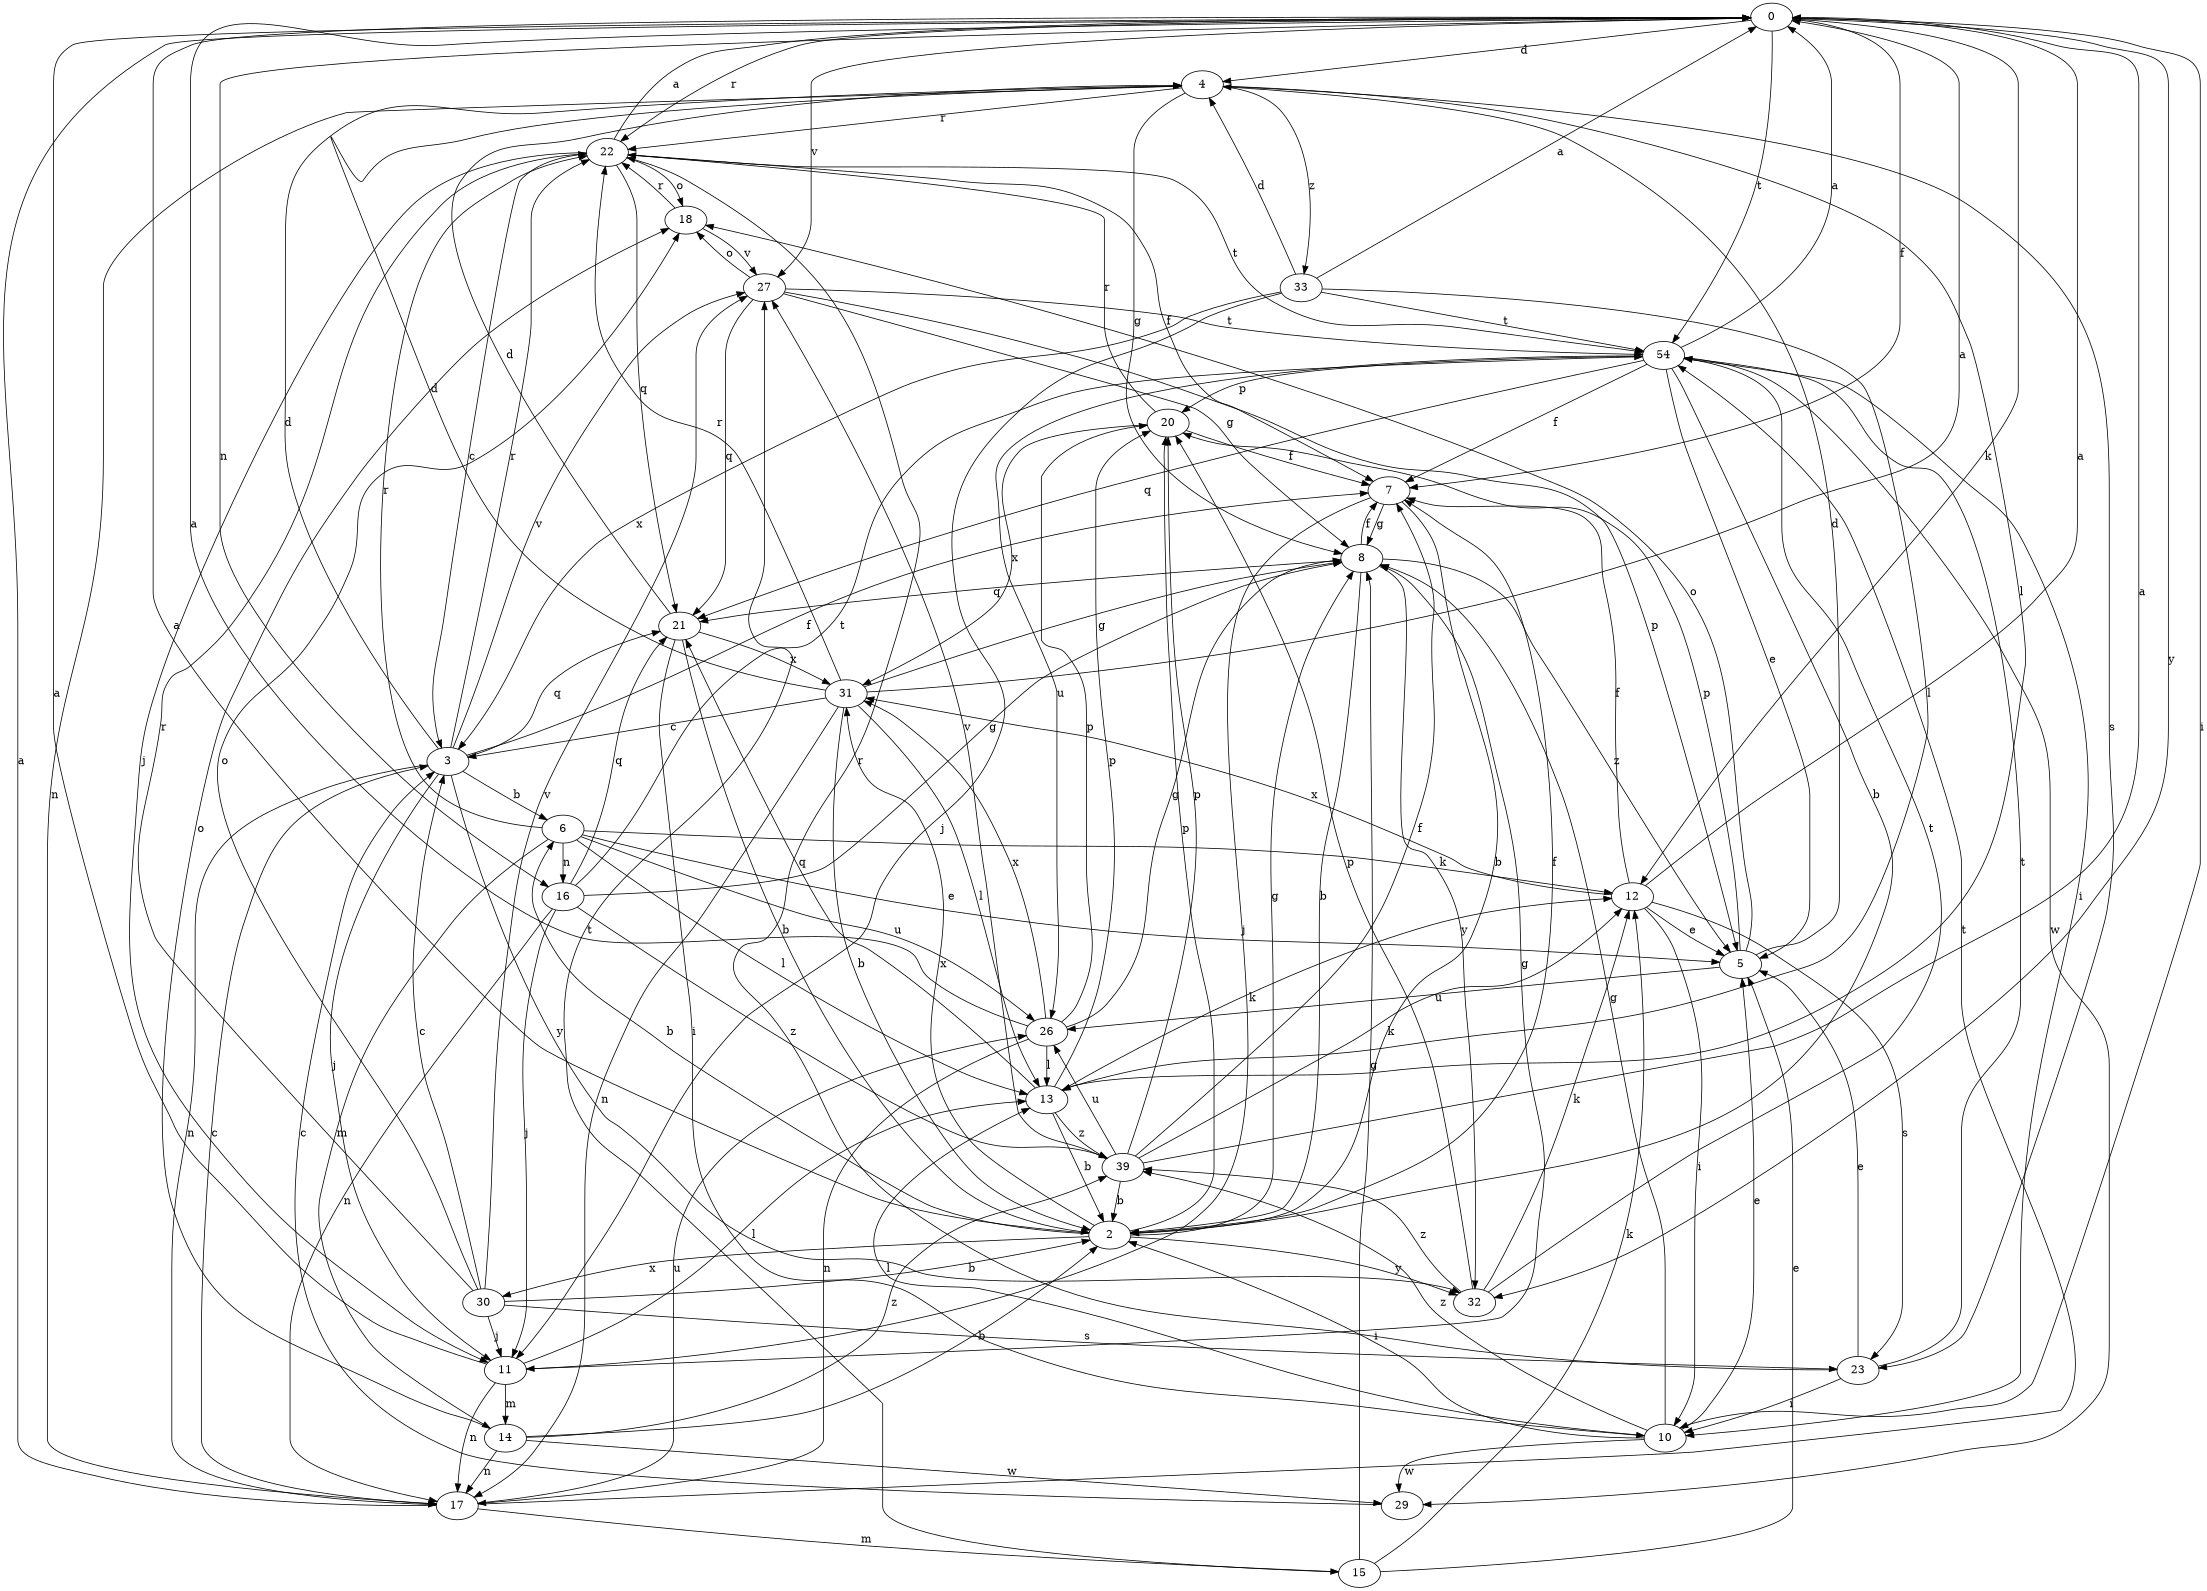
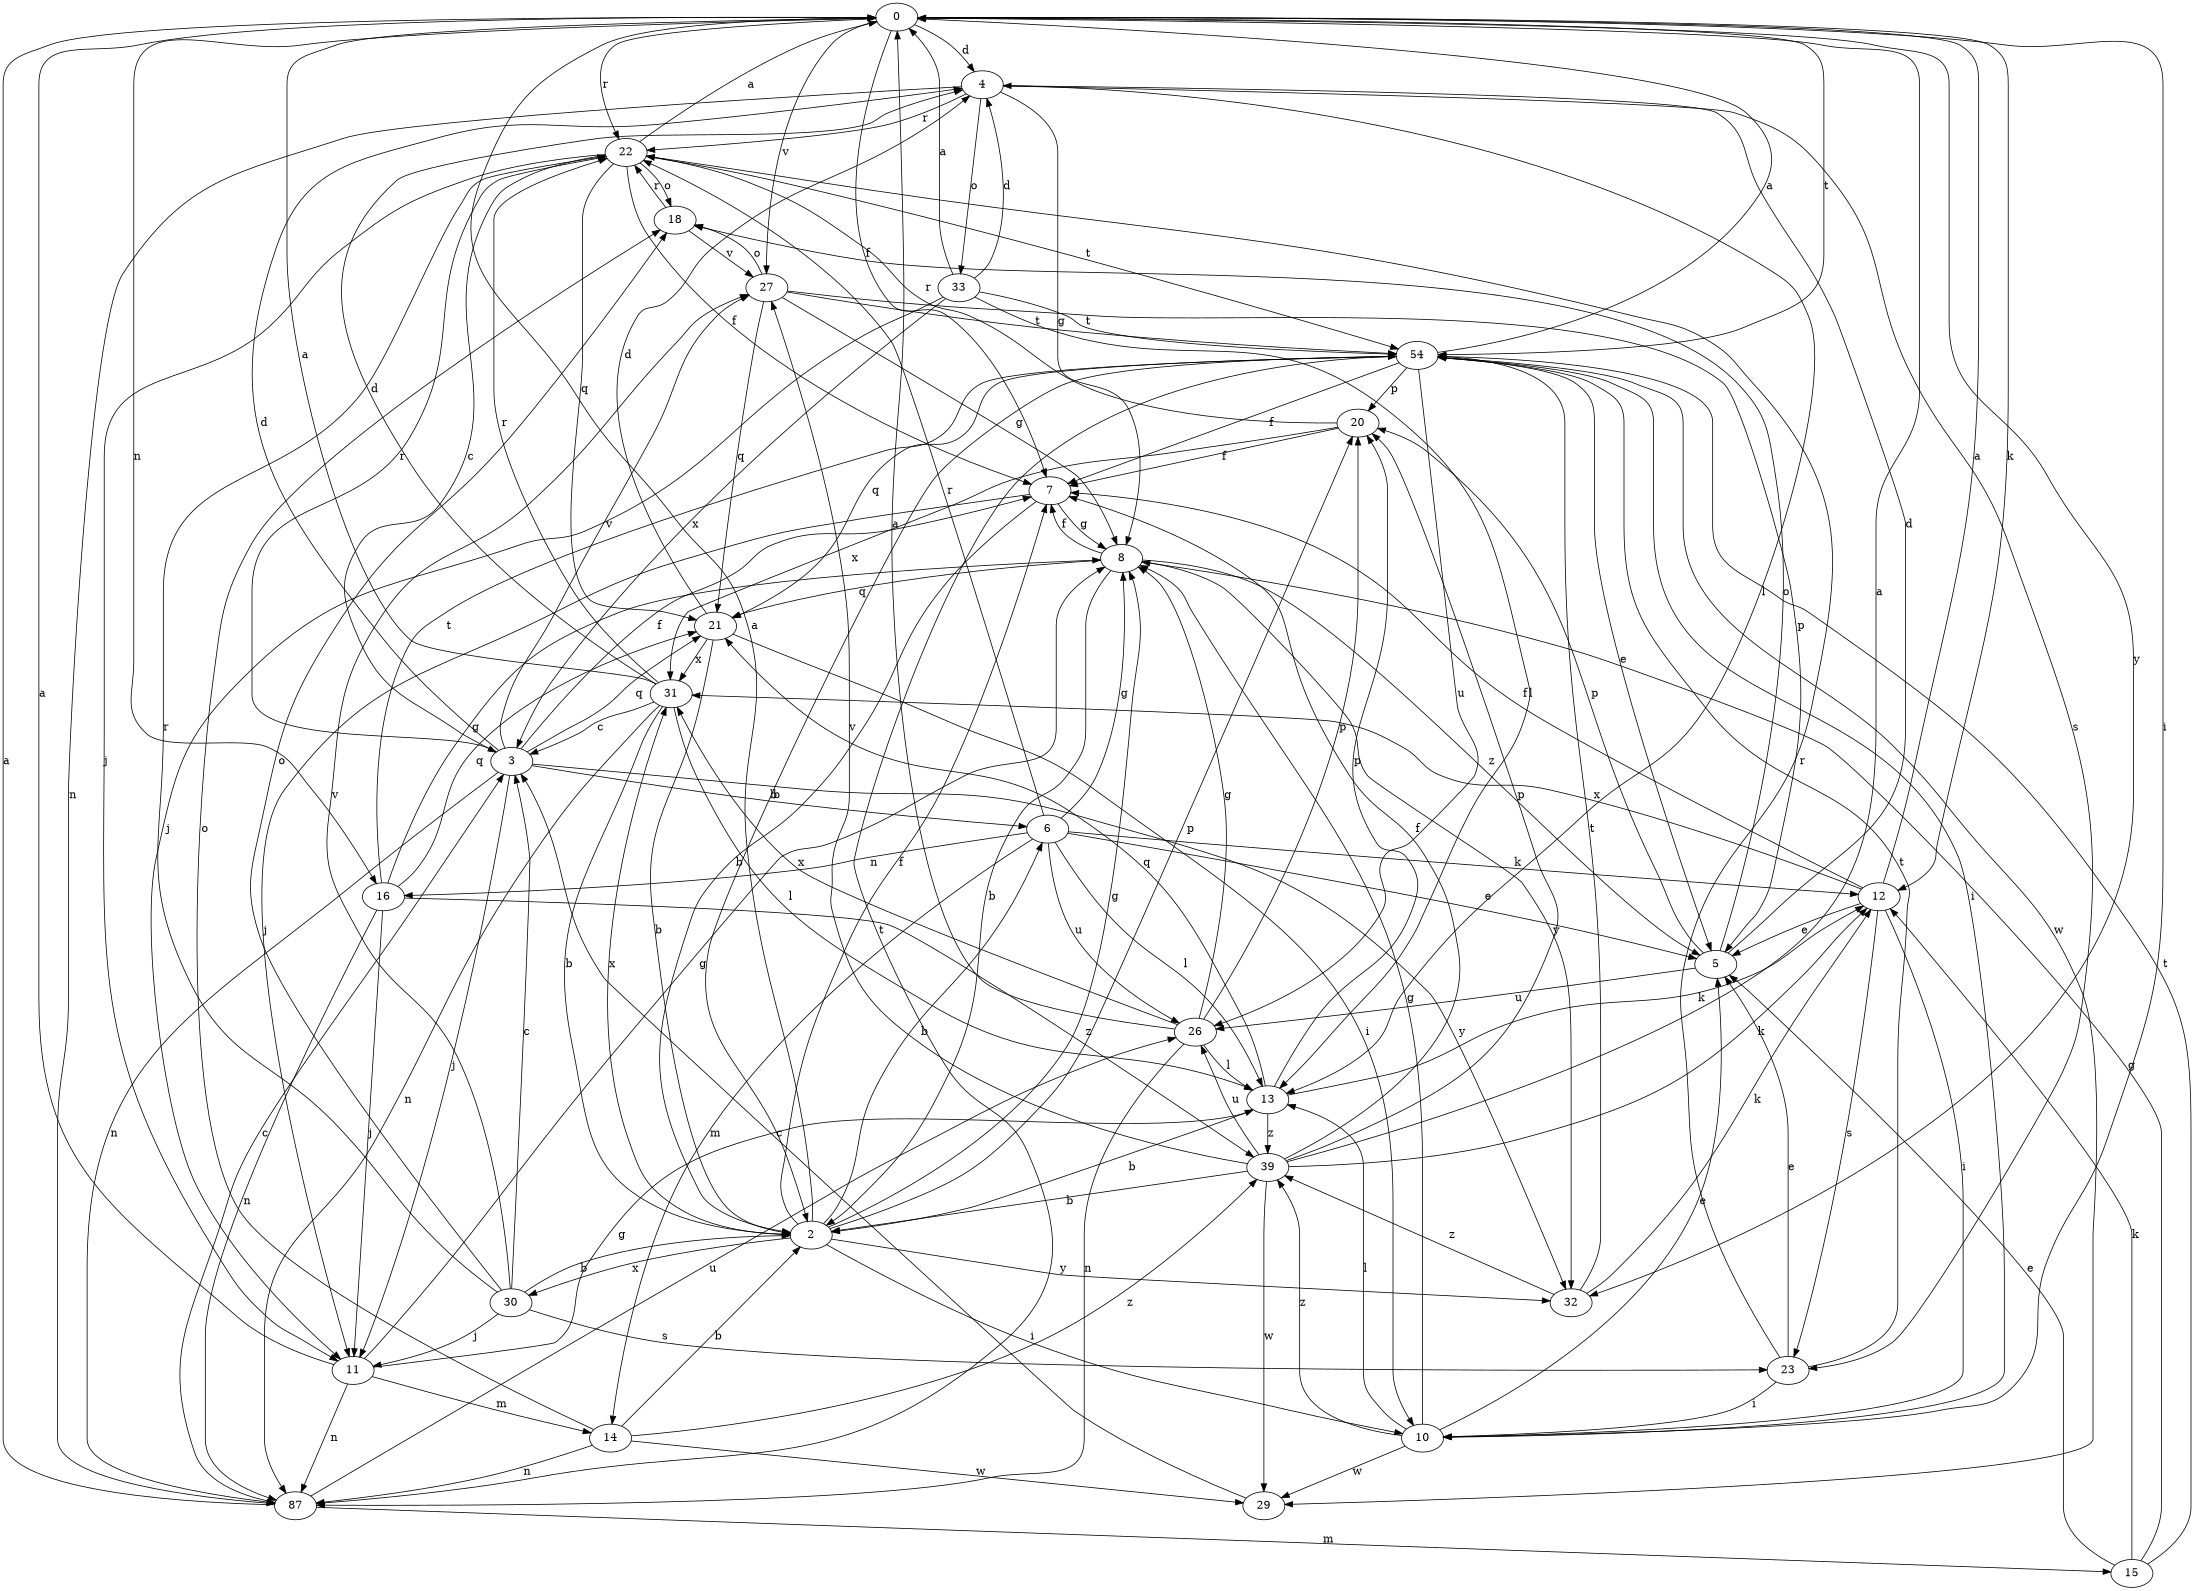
(1312, 186) -> (974, 186)
(1085, 618) -> (1118, 701)
(1352, 881) -> none
(602, 1144) -> (2037, 802)
(754, 1235) -> (622, 1235)
none -> (1264, 1333)
(1379, 1345) -> (1116, 1371)
(457, 1506) -> (296, 1506)
